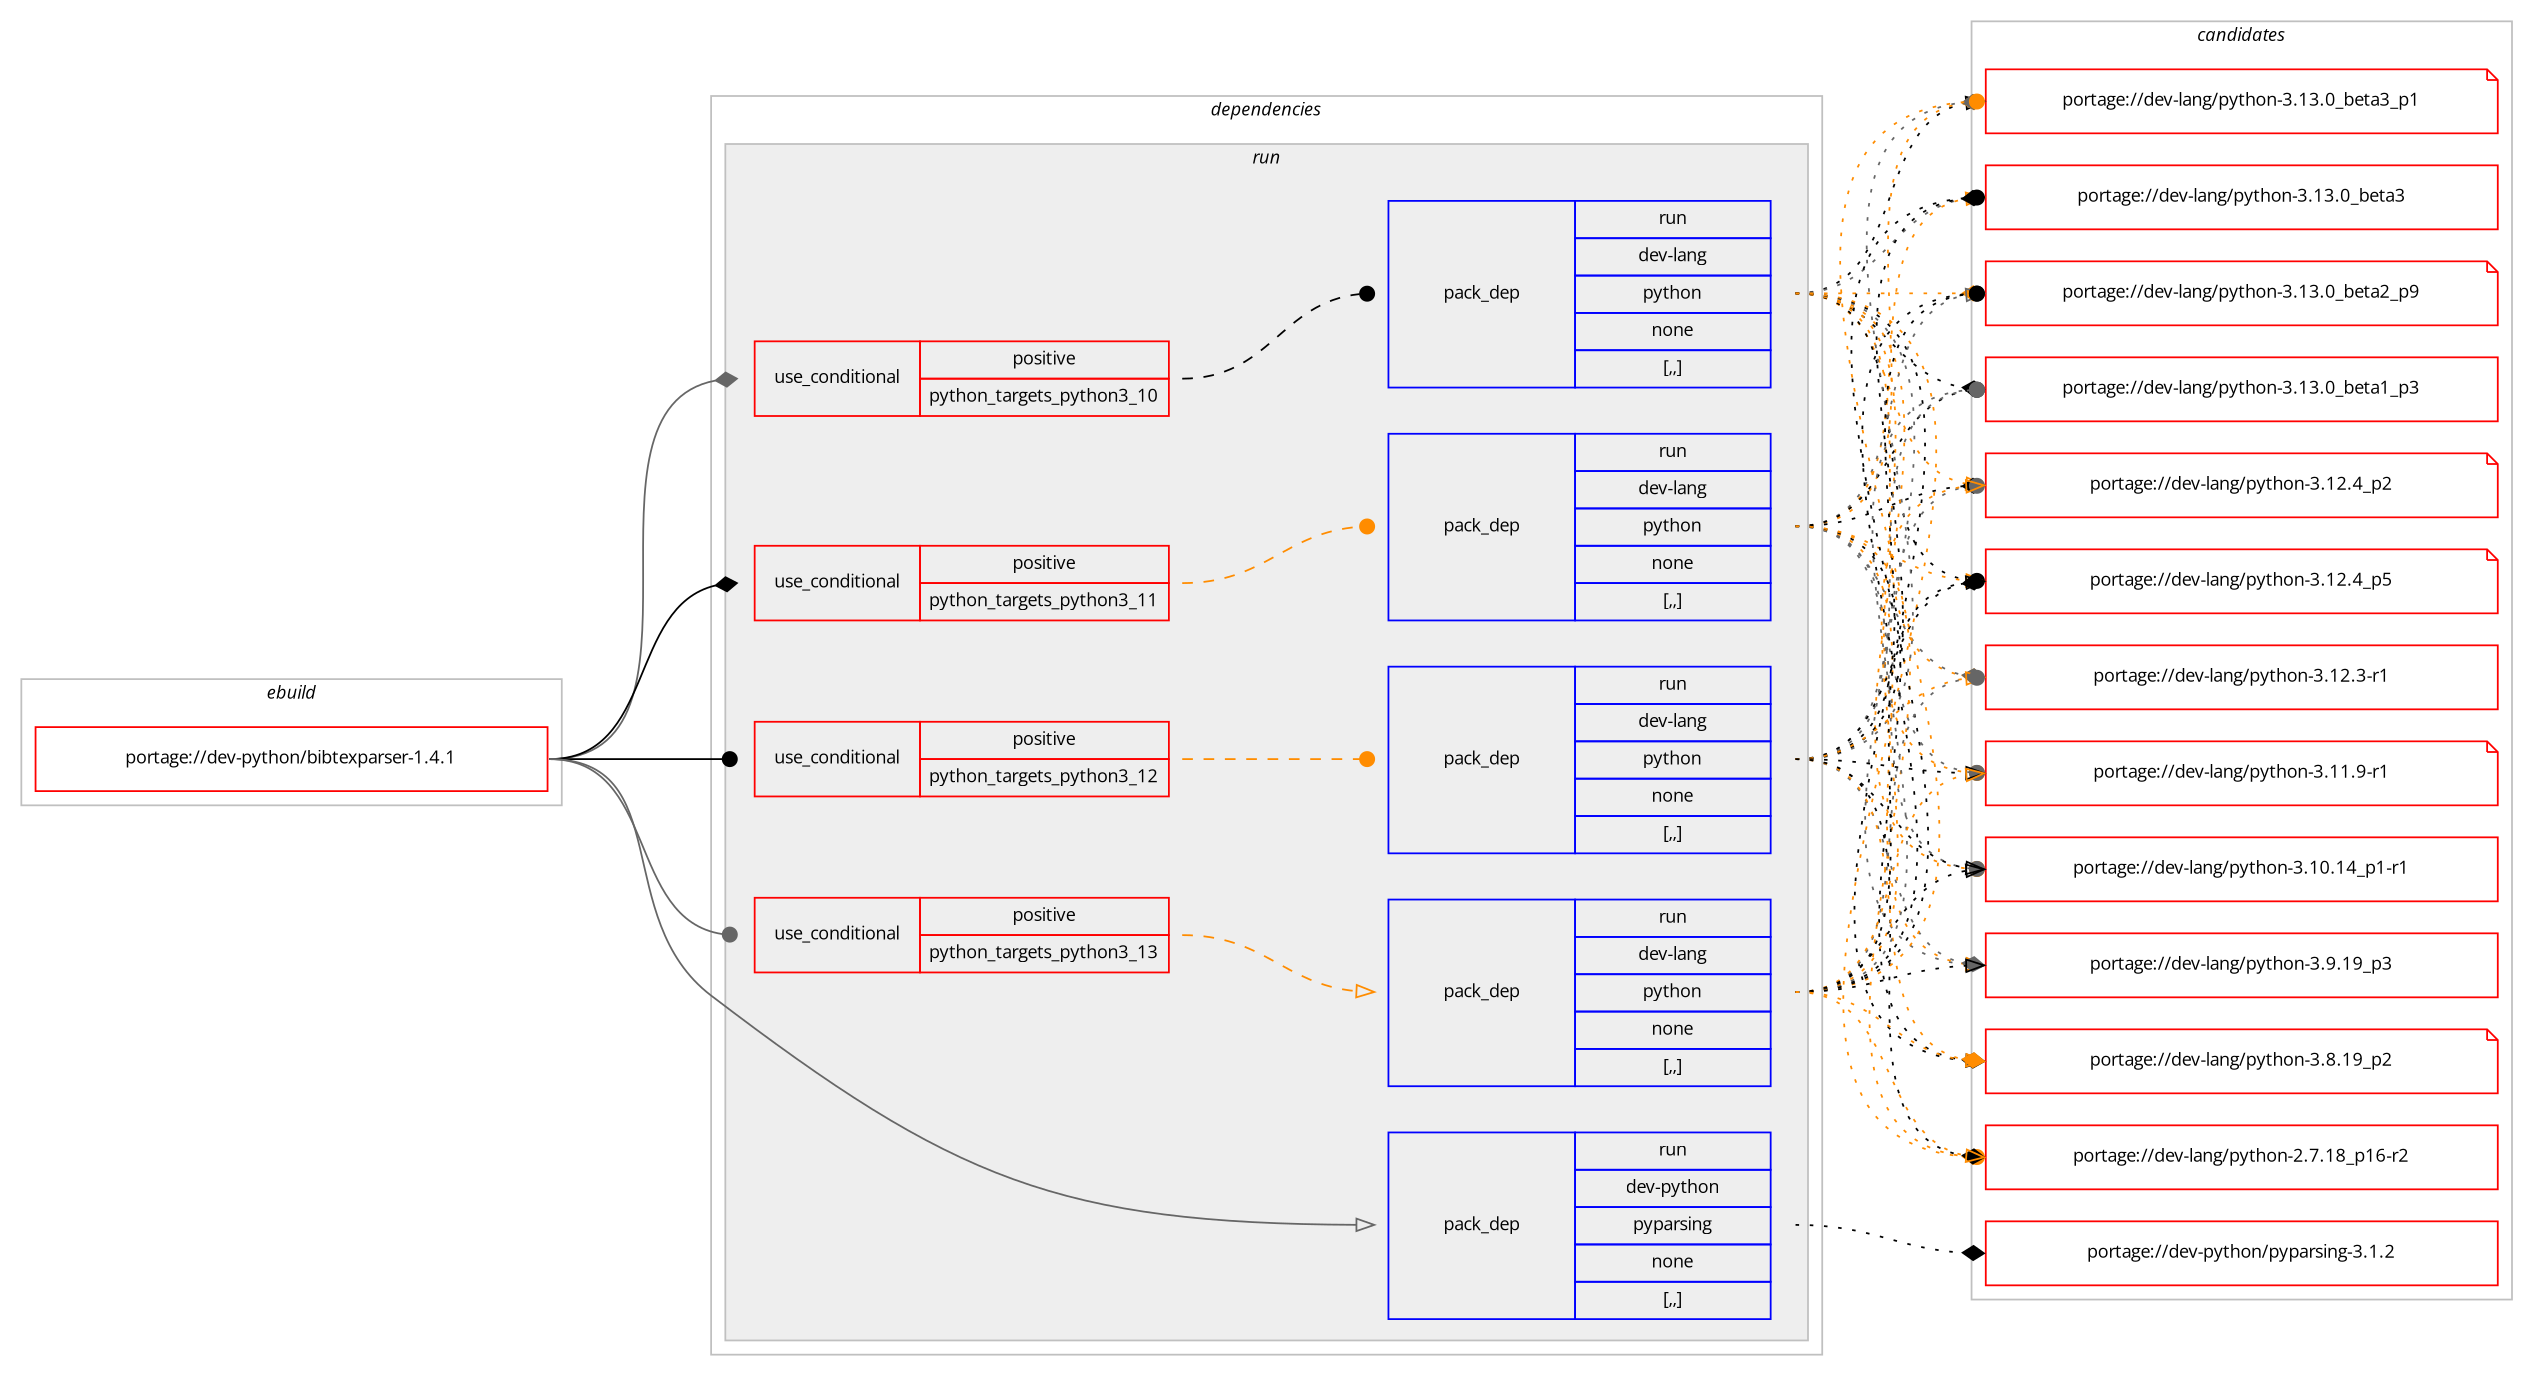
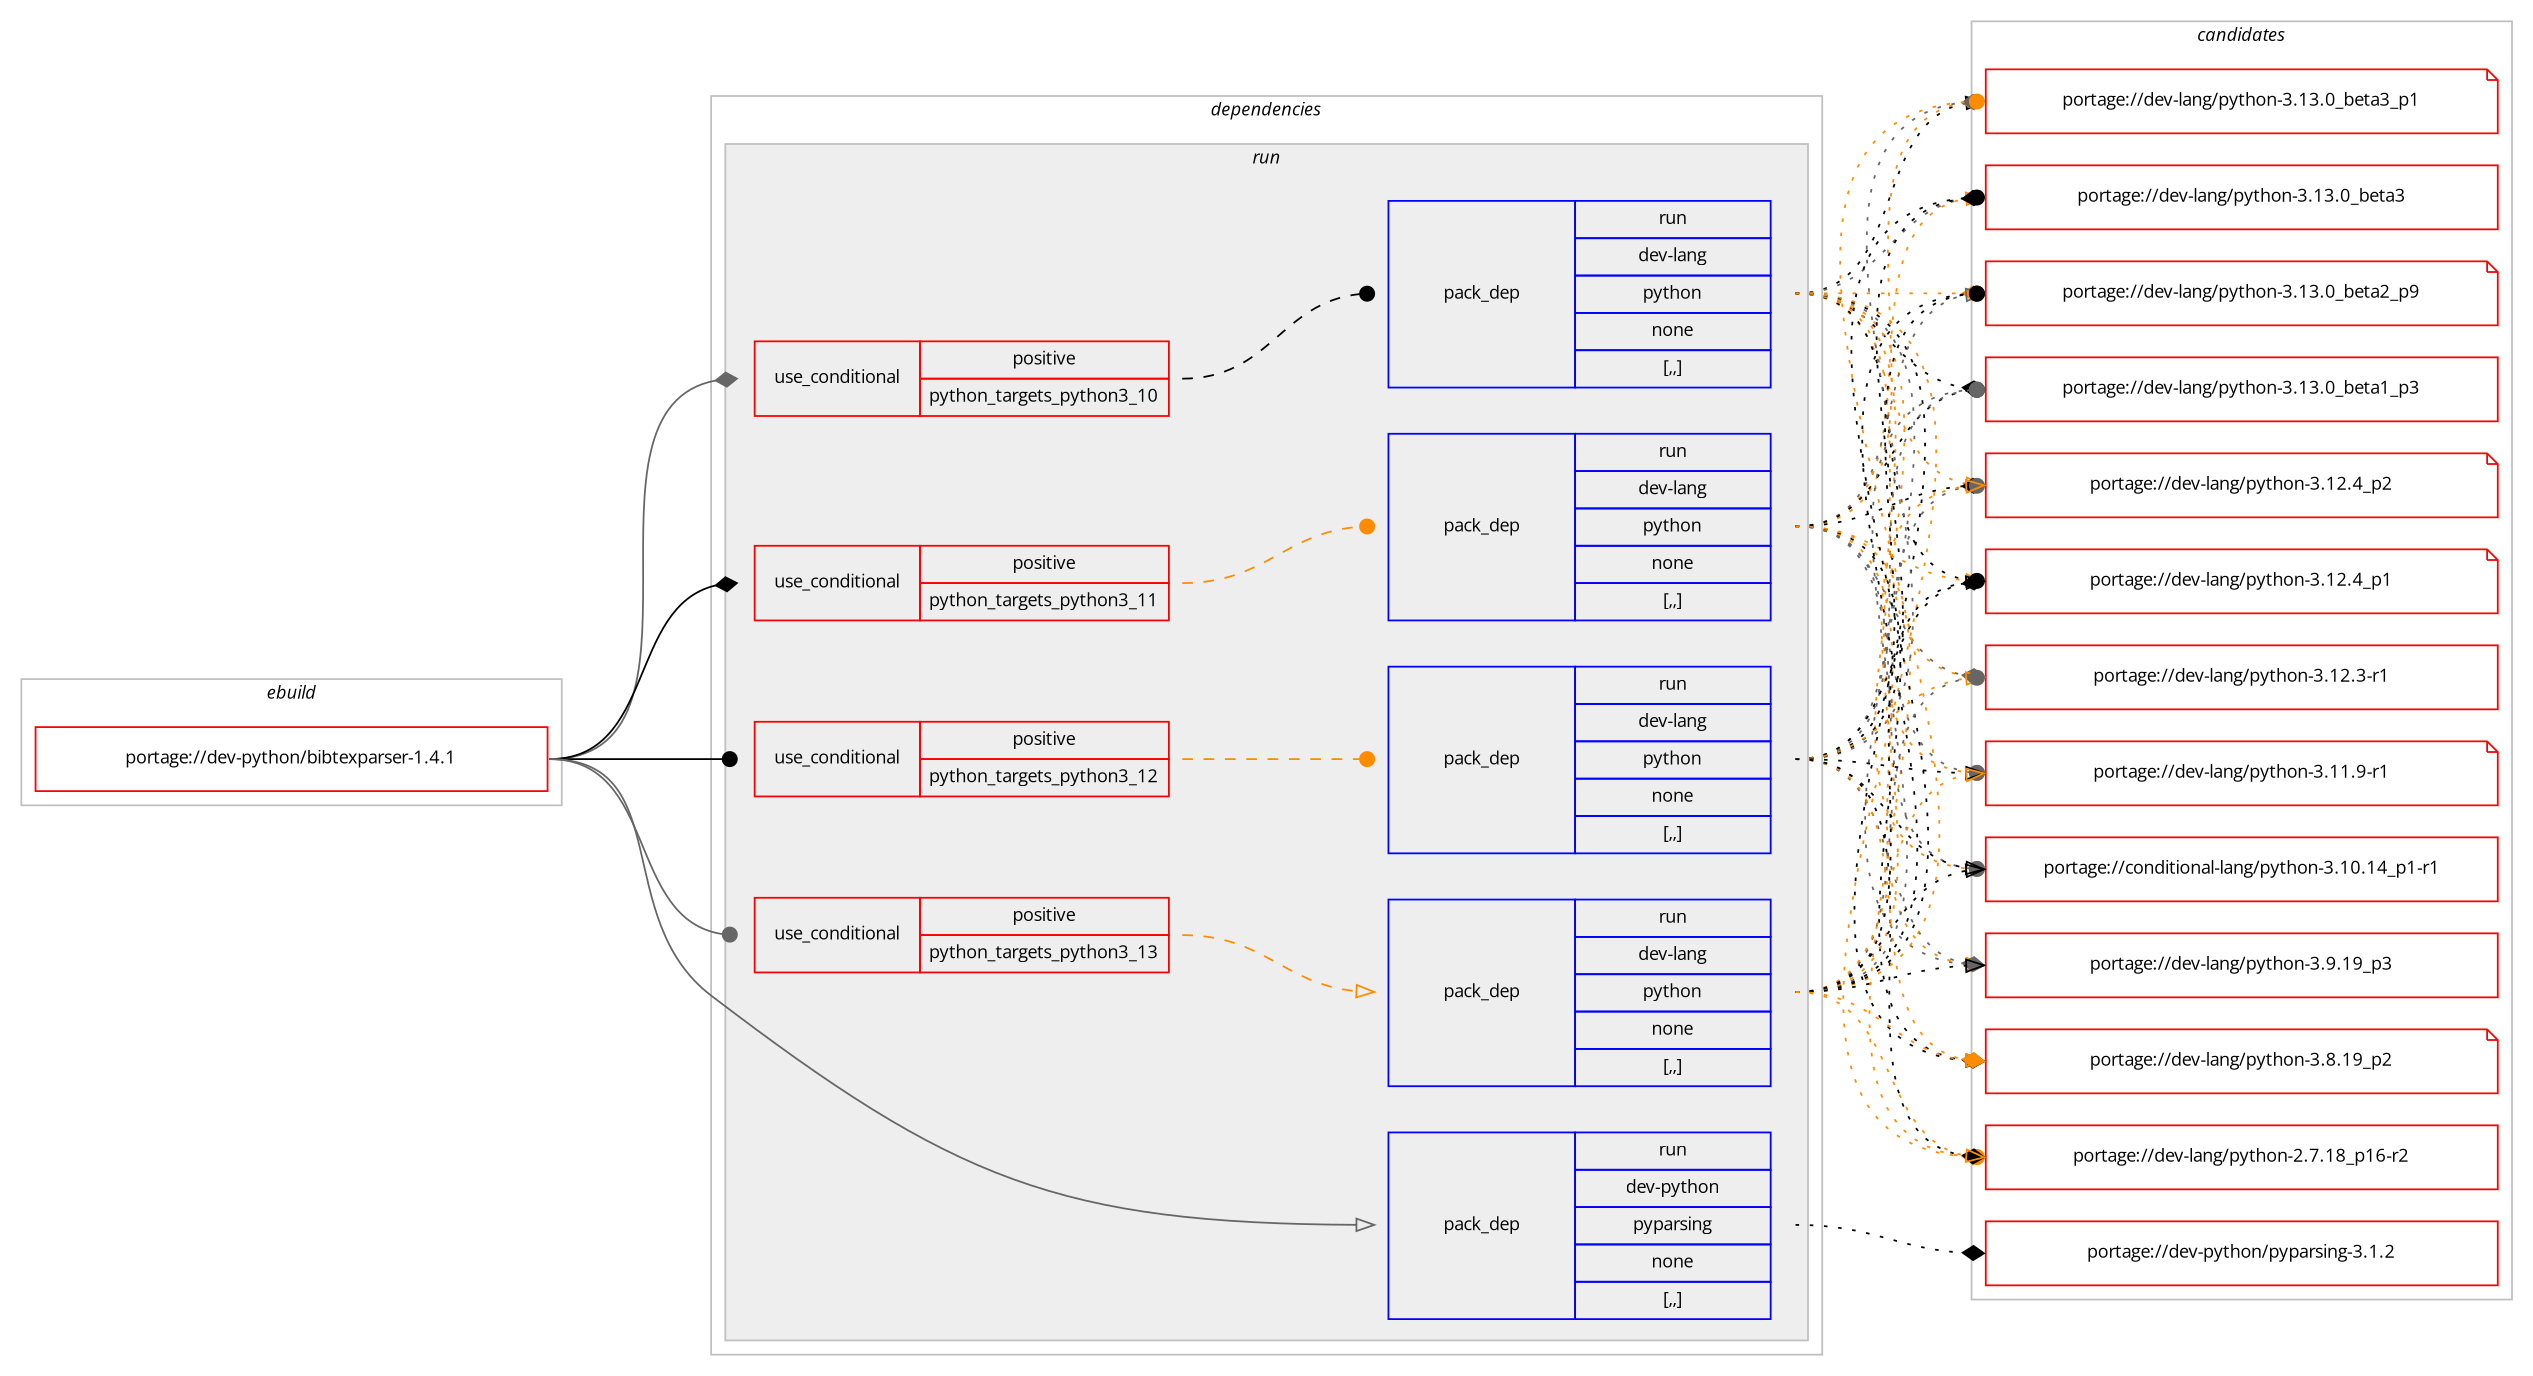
(2242, 581) -> (2242, 581)
(2242, 869) -> (2242, 869)
